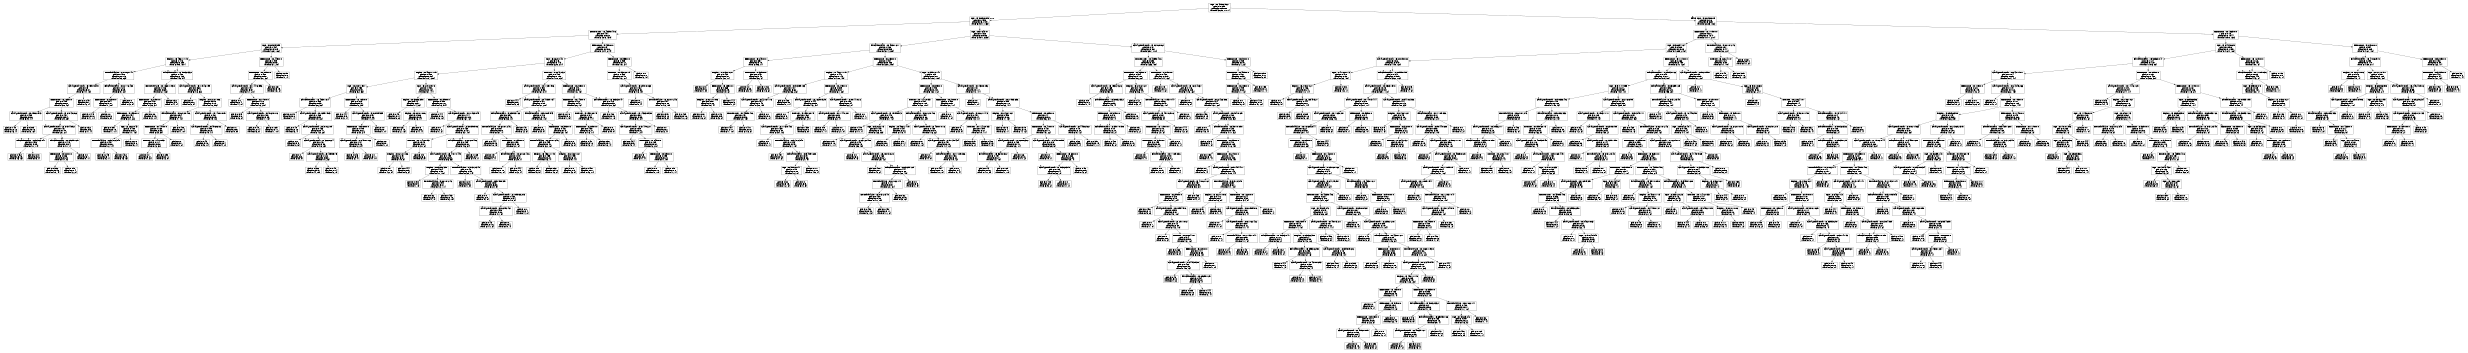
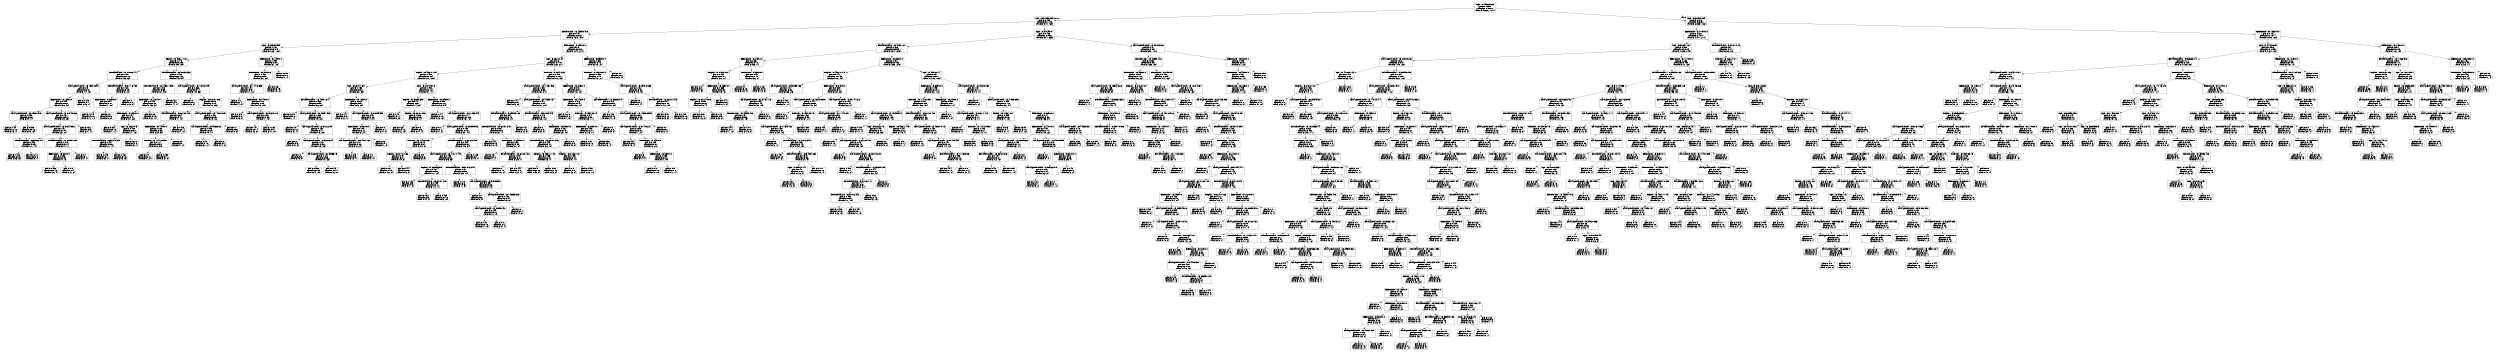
(2063, 136) -> (2067, 122)
